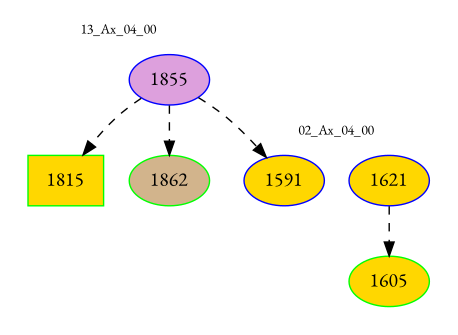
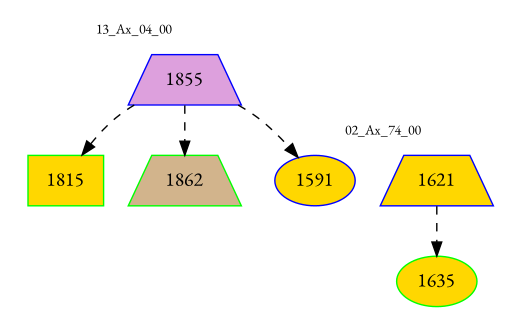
(169, 80) -> (185, 80)
(337, 131) -> (384, 131)
(169, 181) -> (185, 181)
(389, 181) -> (437, 181)
(389, 281) -> (437, 281)
